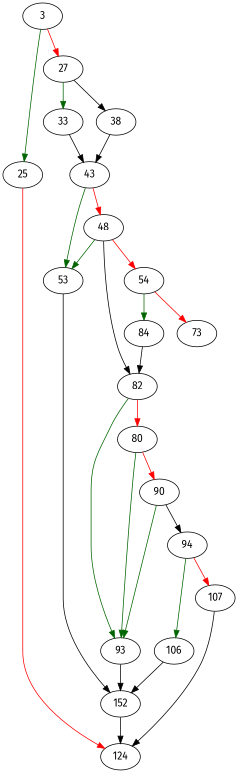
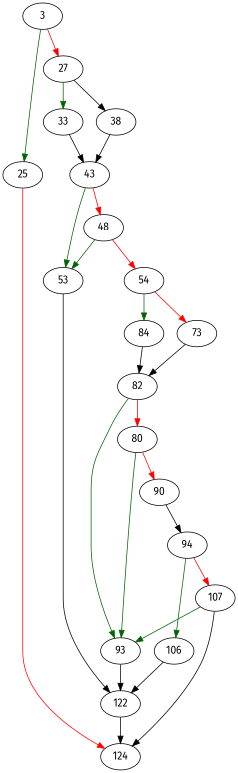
(109, 306) -> (170, 358)
(141, 568) -> (171, 623)
(120, 704) -> (120, 704)
